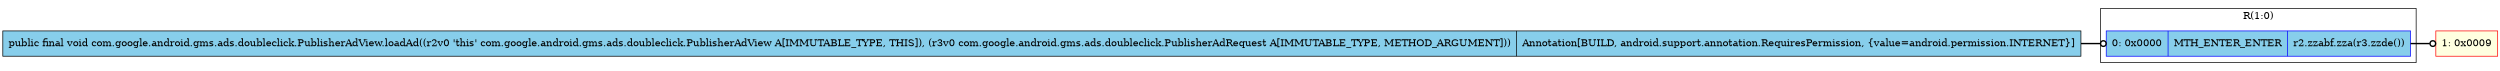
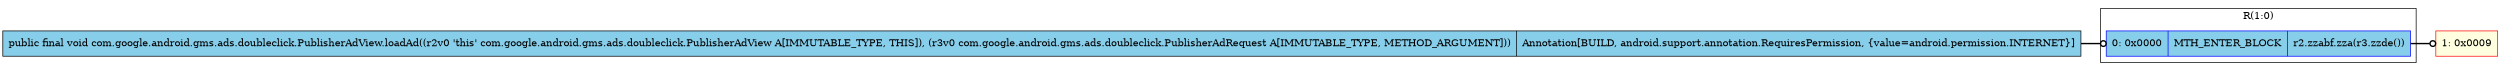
(2228, 43) -> (2228, 43)
